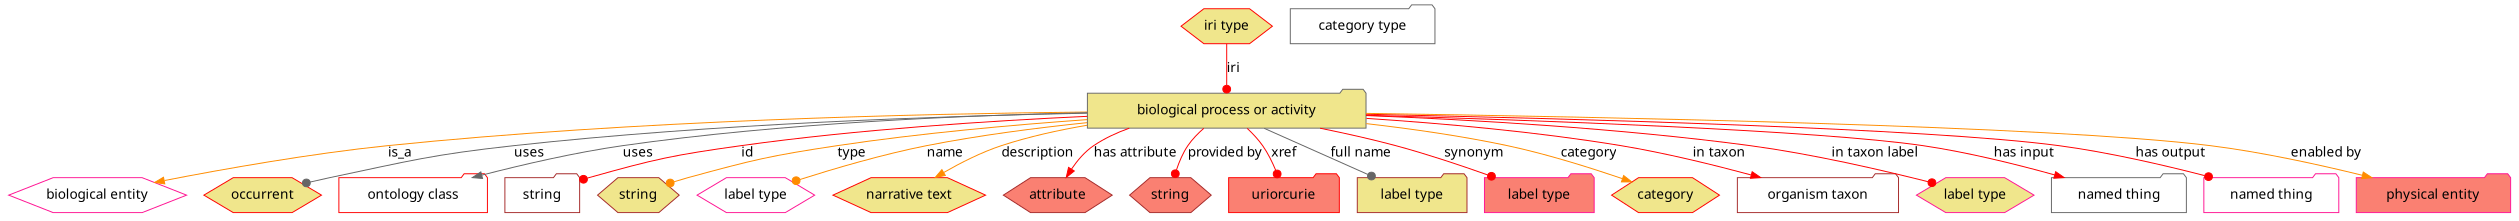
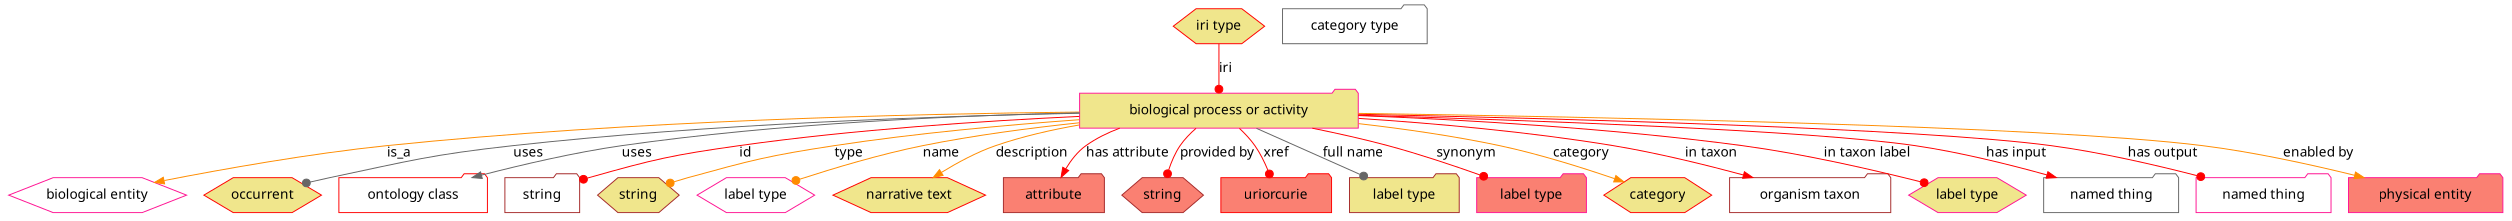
(1227, 111) -> (1219, 111)
(1058, 195) -> (1054, 195)
